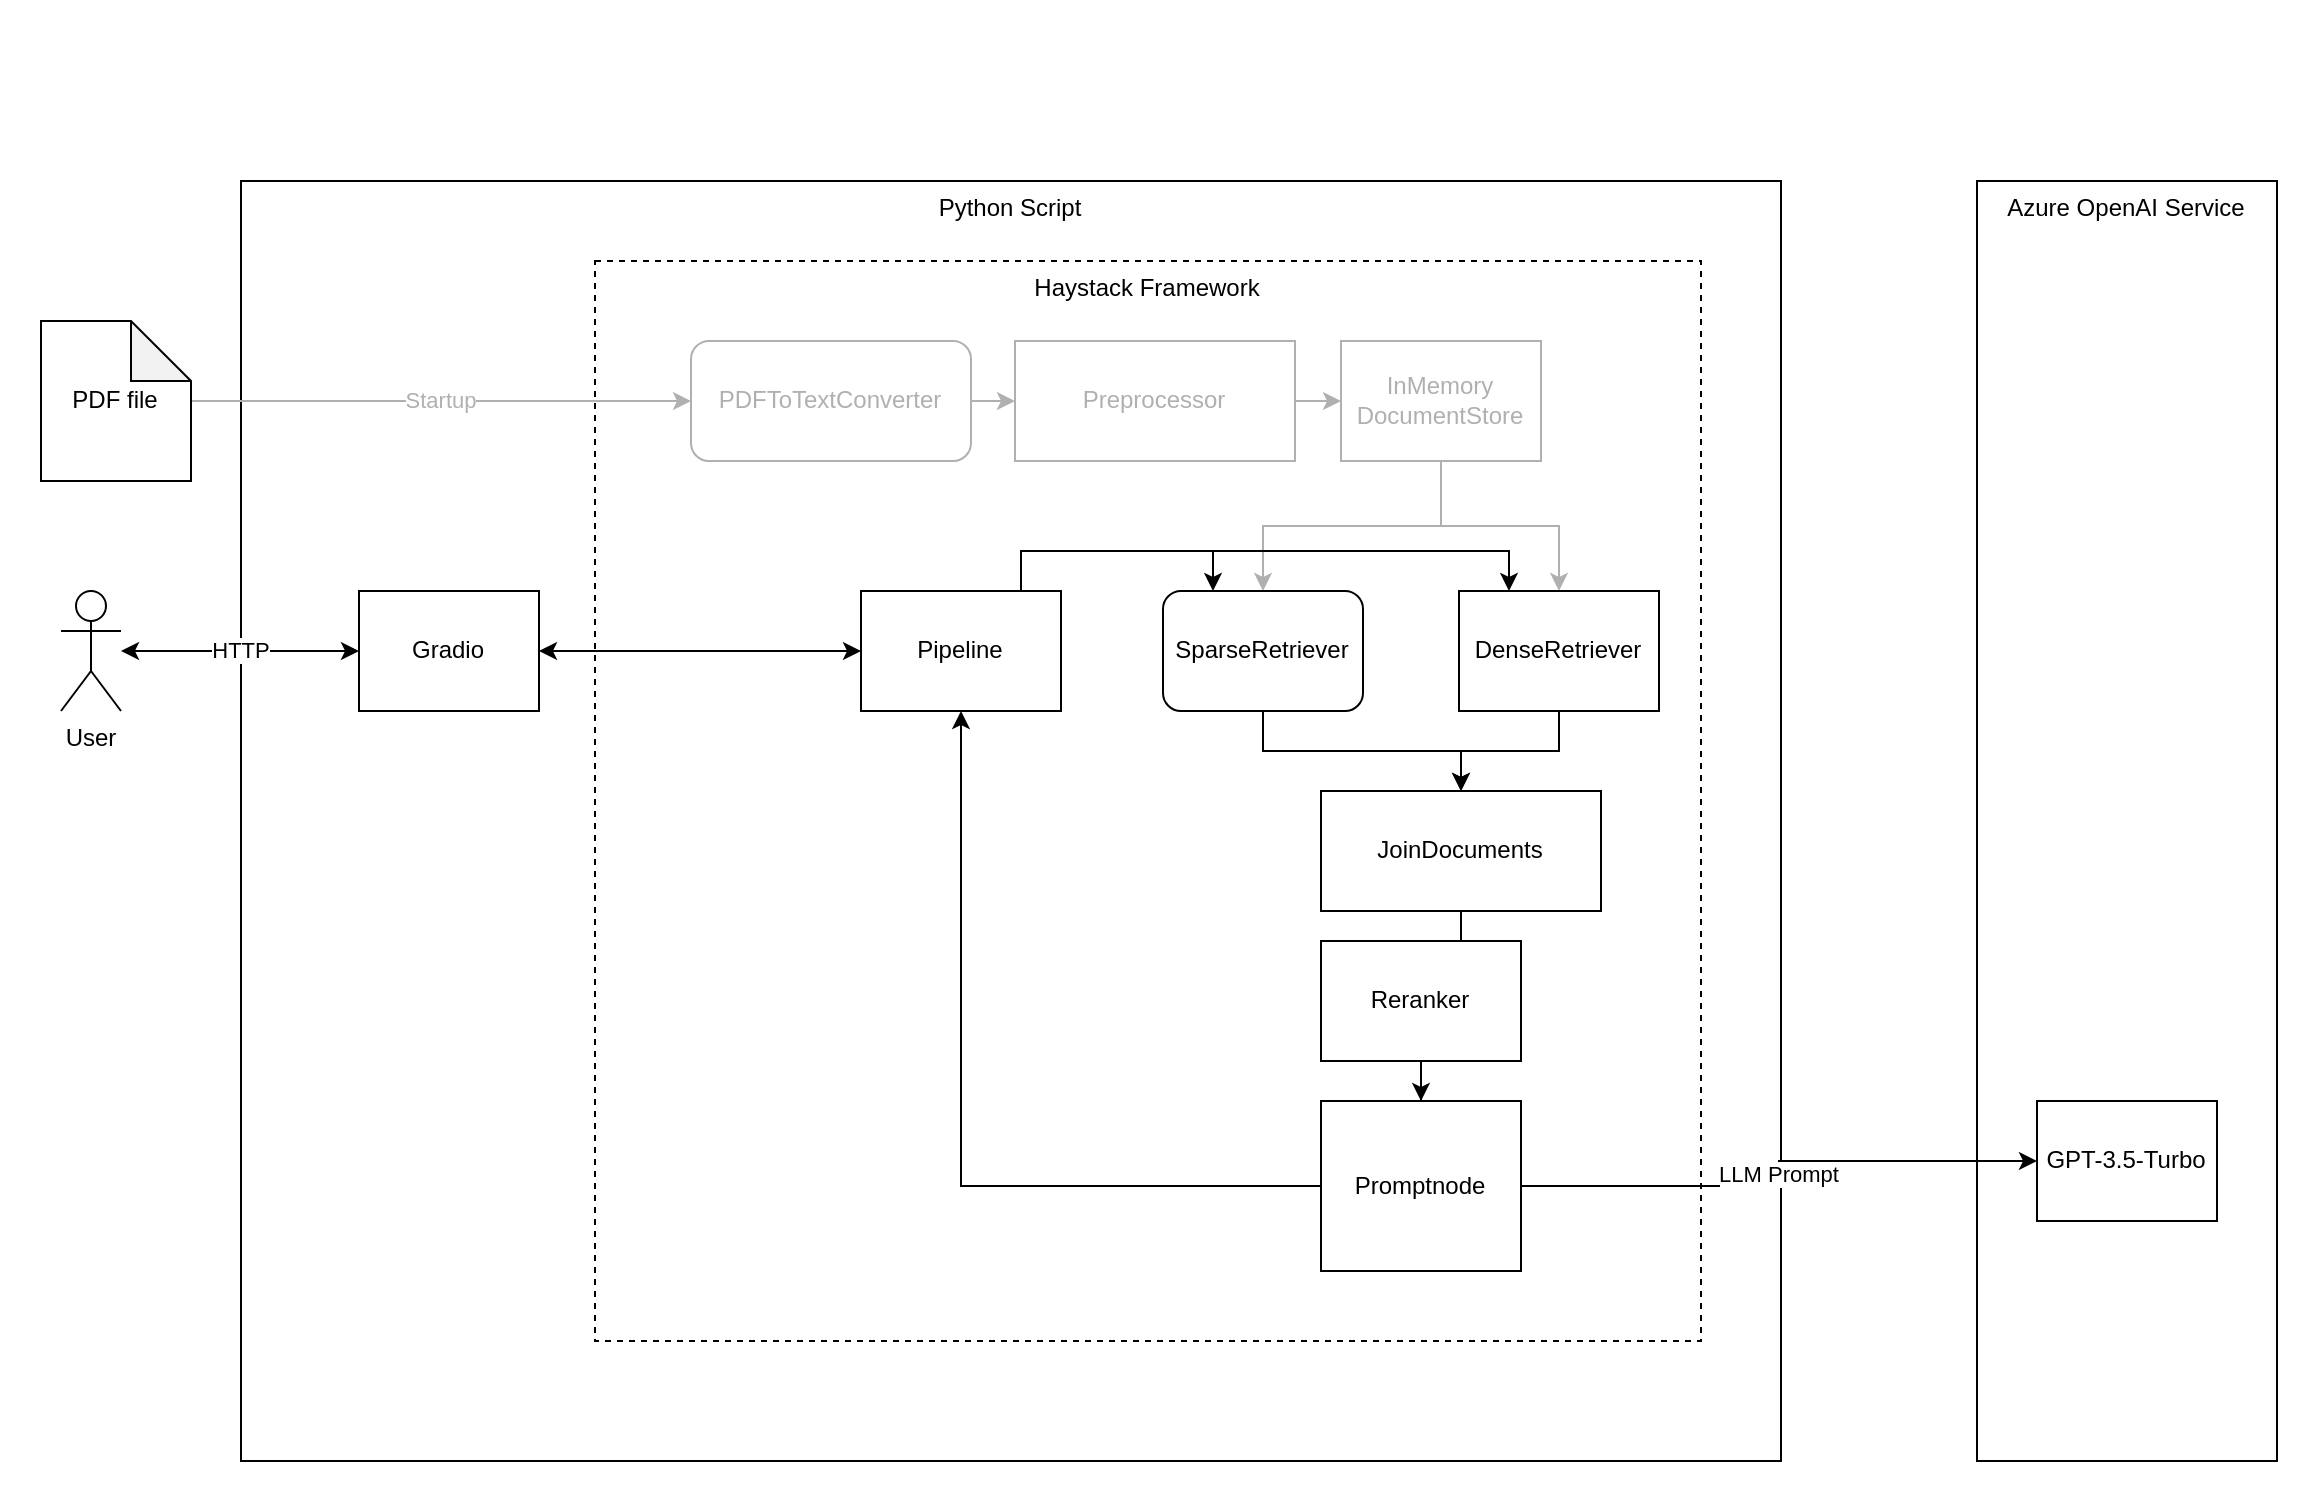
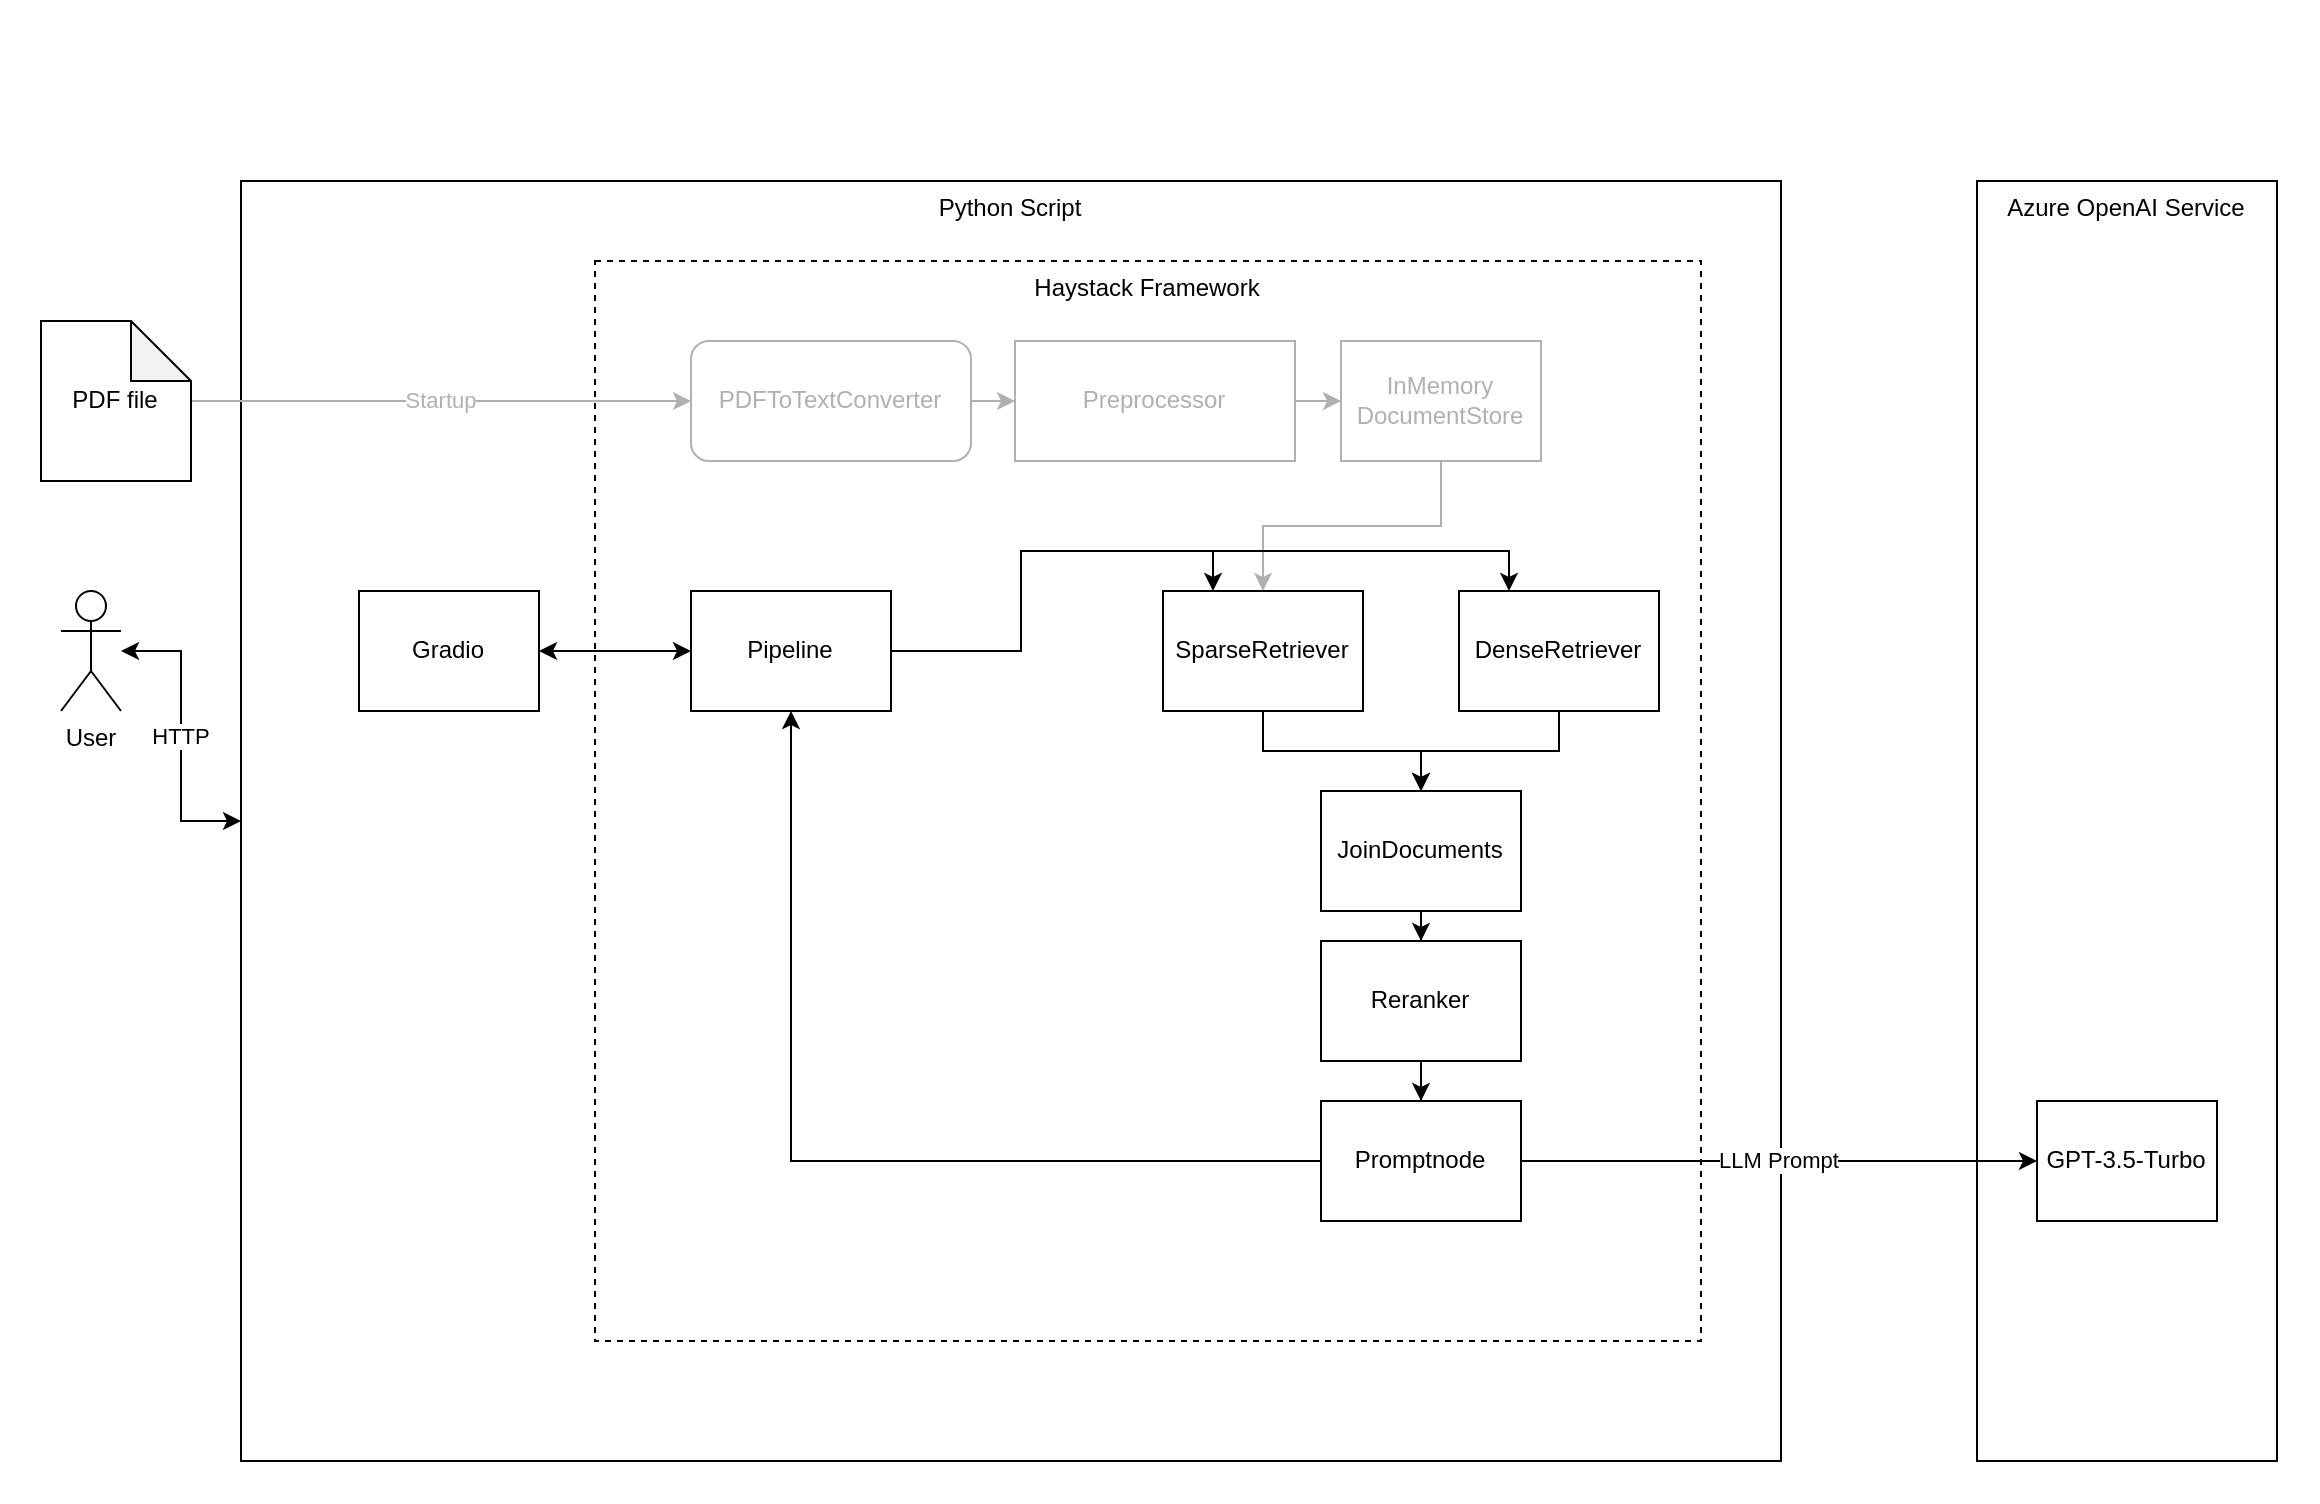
(1528, 526) -> none
(262, 651) -> (181, 808)
(961, 651) -> (791, 651)
(1263, 651) -> (1263, 651)
(1461, 851) -> (1421, 851)
(1421, 1186) -> (1421, 1161)
